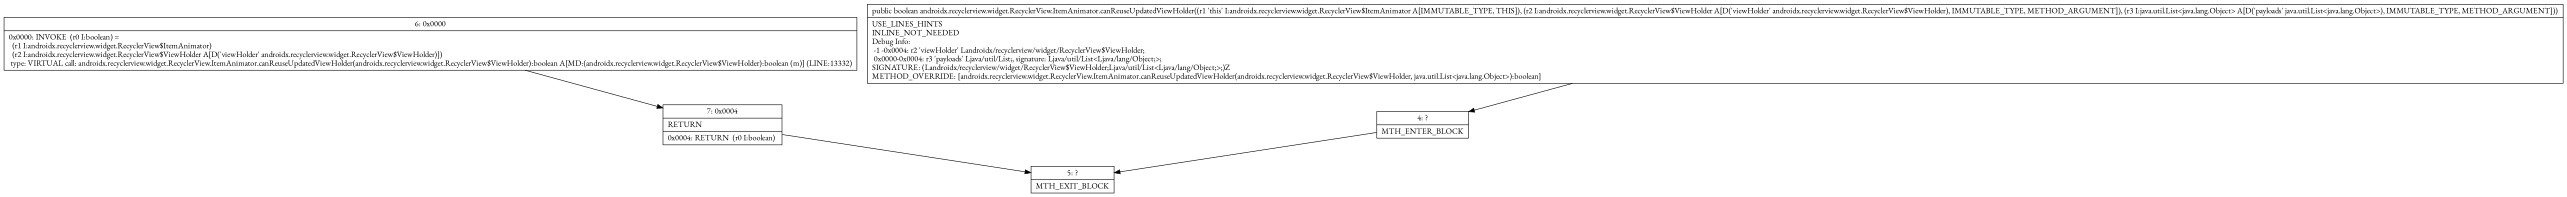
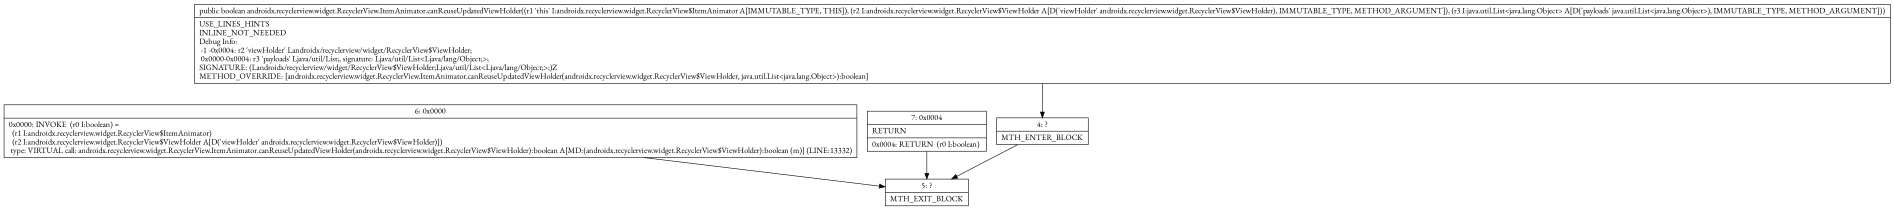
(591, 88) -> (762, 172)
